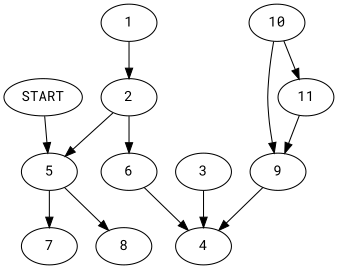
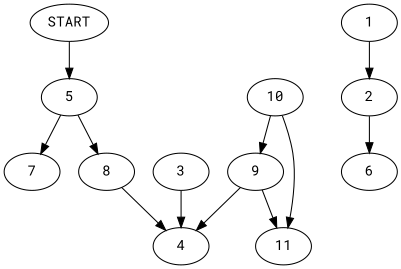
(294, 129) -> (268, 204)
(93, 131) -> none
(162, 205) -> (140, 205)
